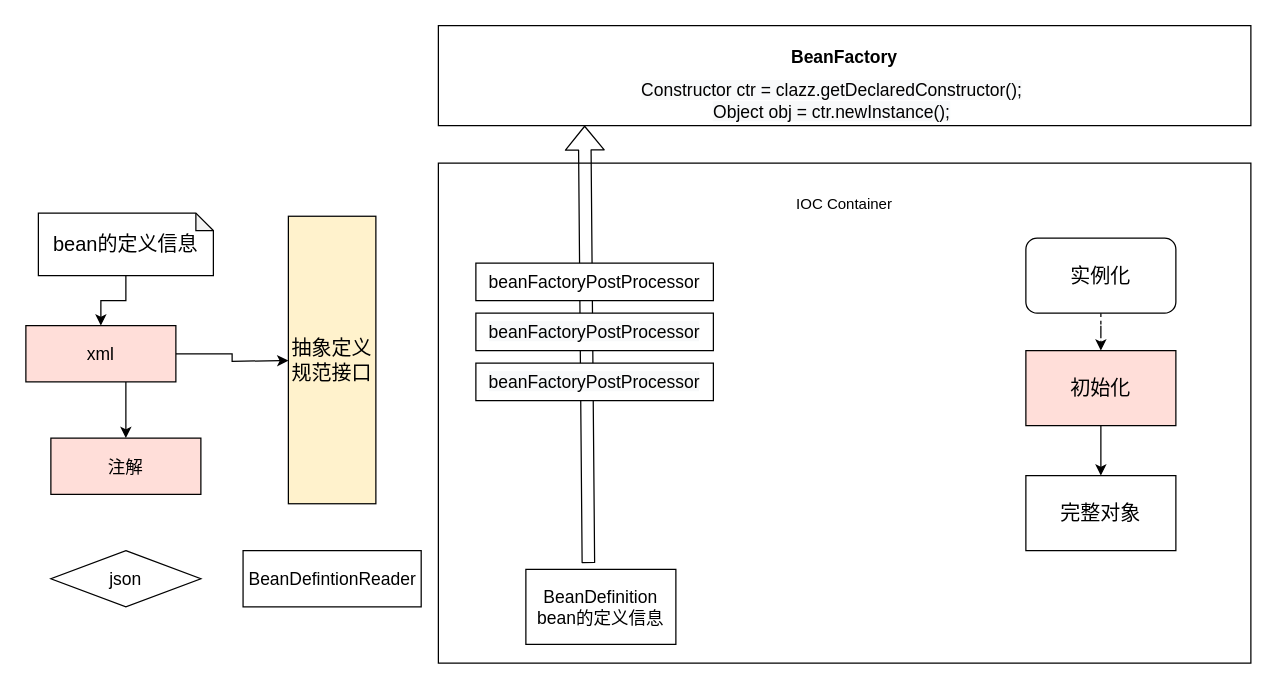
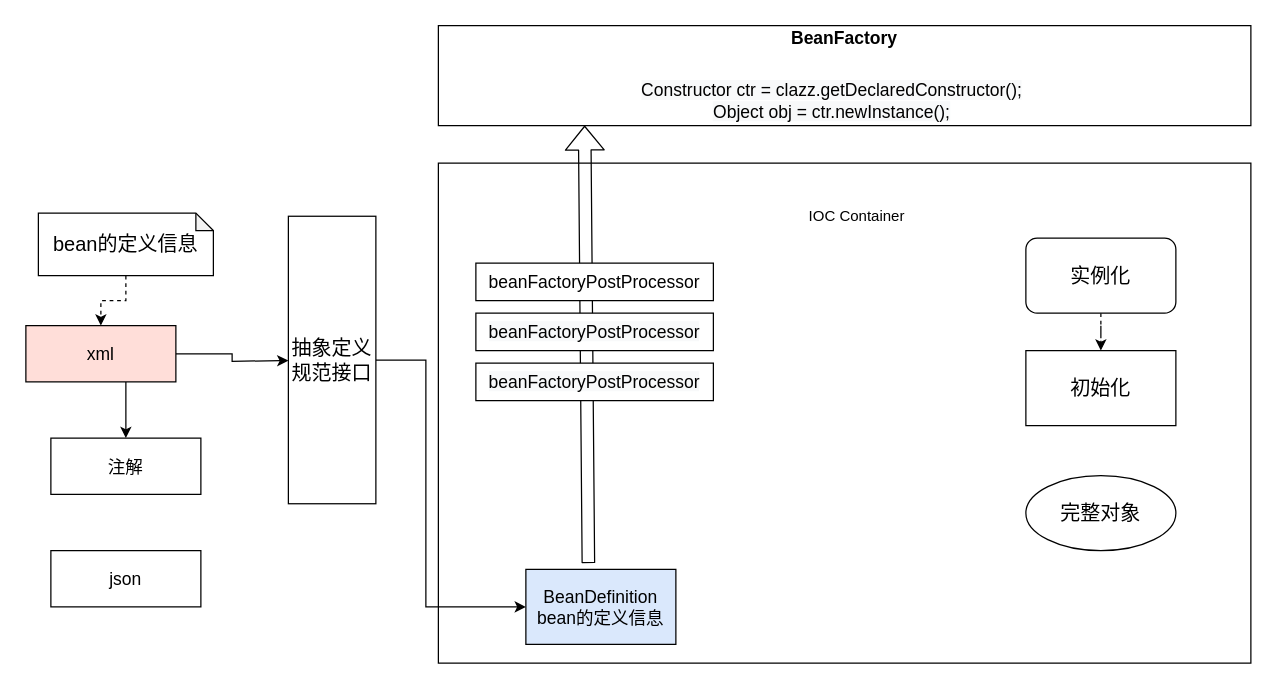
(844, 57) -> (844, 38)
(844, 204) -> (857, 216)
(117, 301) -> (117, 301)
(332, 360) -> (332, 360)
(1101, 388) -> (1101, 388)
(1101, 447) -> none
(126, 466) -> (126, 466)
none -> (426, 505)
(1101, 513) -> (1101, 513)
(126, 579) -> (126, 579)
(332, 579) -> none
(601, 607) -> (601, 607)
